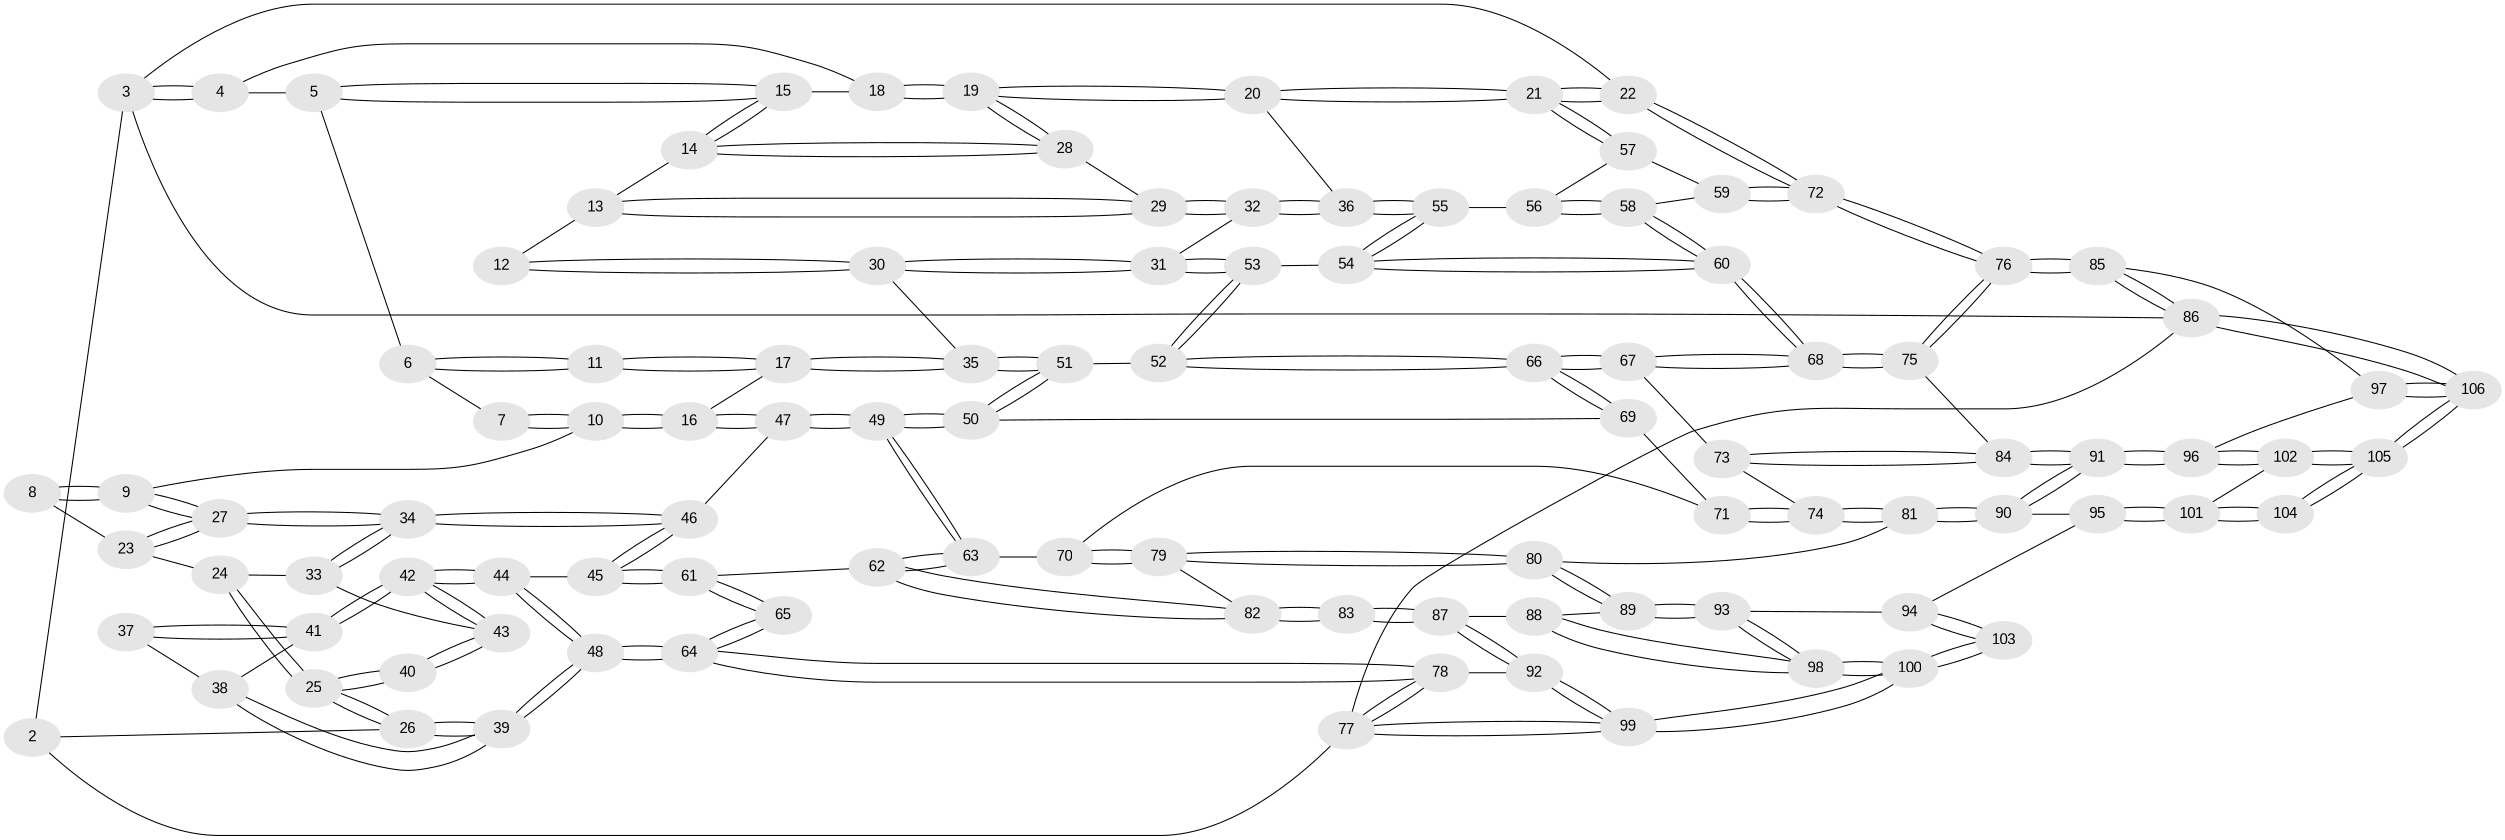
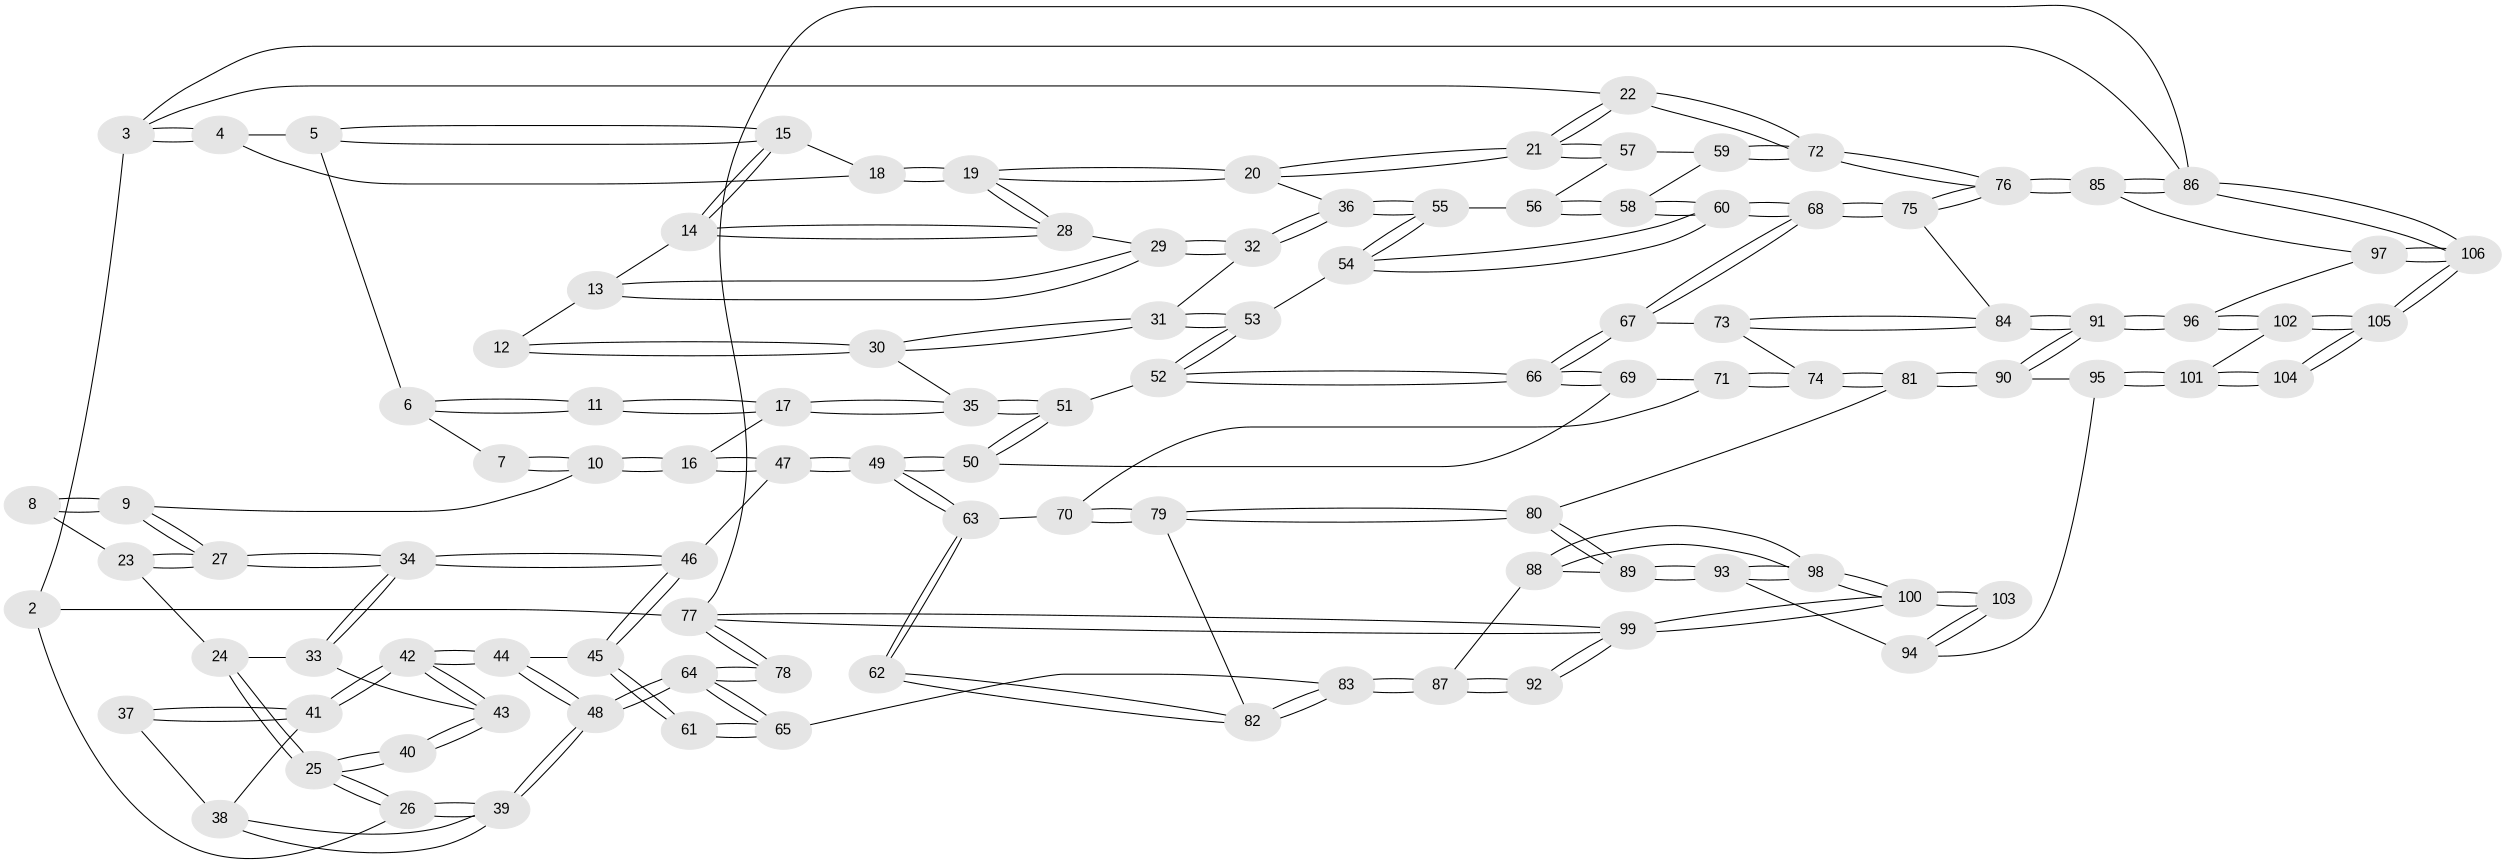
(783, 572) -> none
(1488, 673) -> none
none -> (1062, 674)
